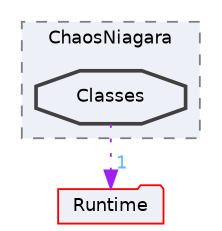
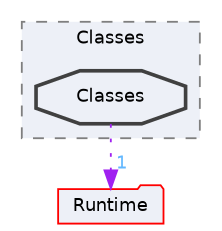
(111, 39) -> (111, 39)
